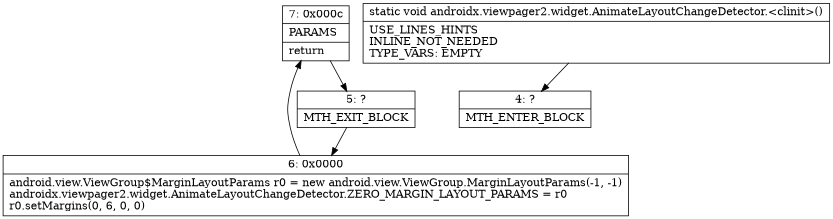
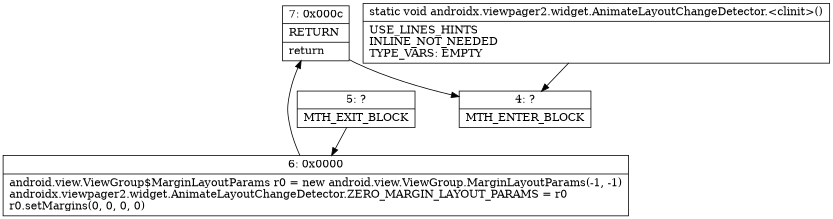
(313, 33) -> (314, 33)
(337, 72) -> (399, 80)
(77, 206) -> (77, 206)
